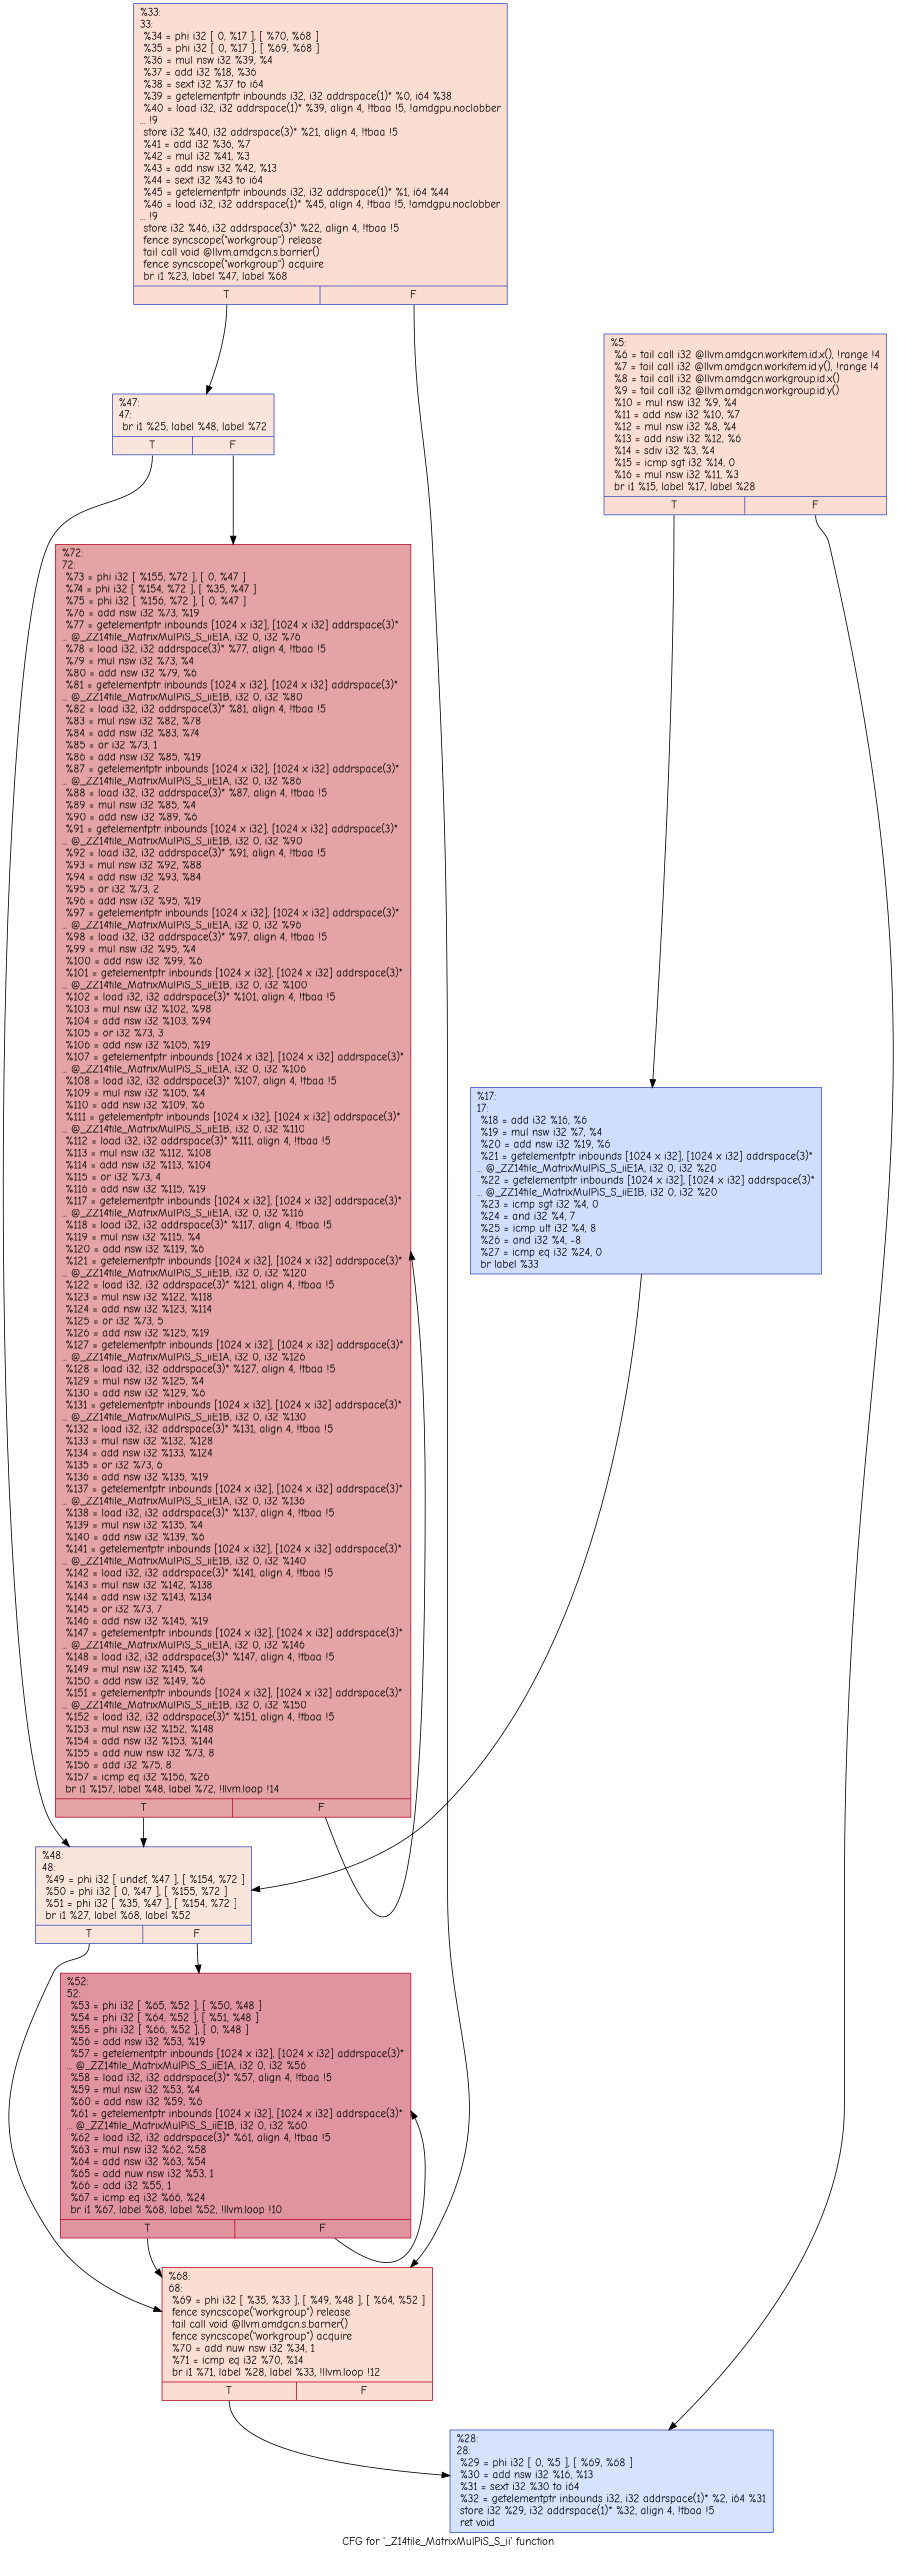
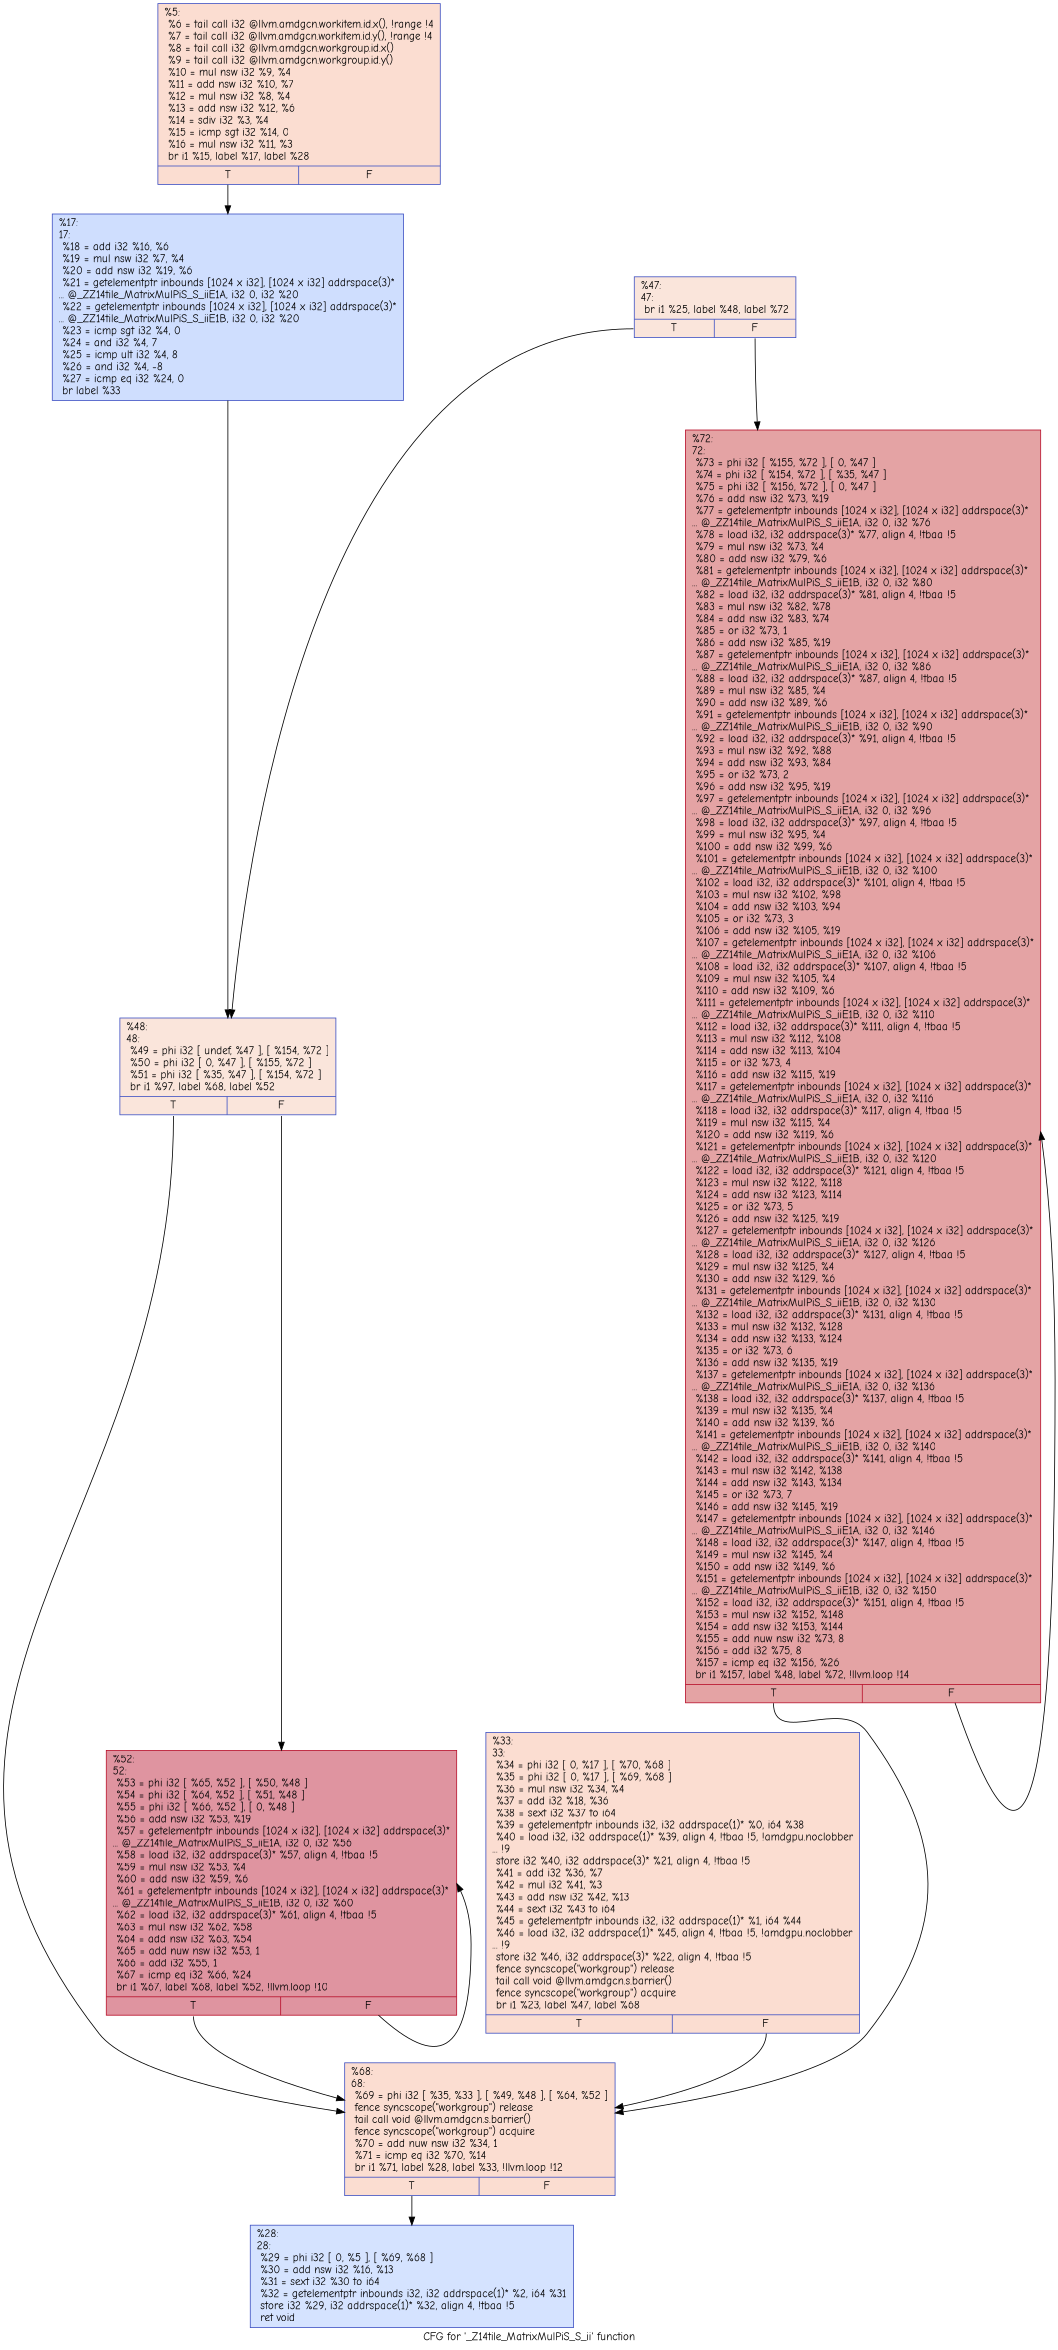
(206, 60) -> (559, 1789)
(222, 346) -> none
(863, 1491) -> none
(144, 1828) -> (913, 1956)
(117, 1916) -> (201, 1087)
(297, 2334) -> (480, 2129)
